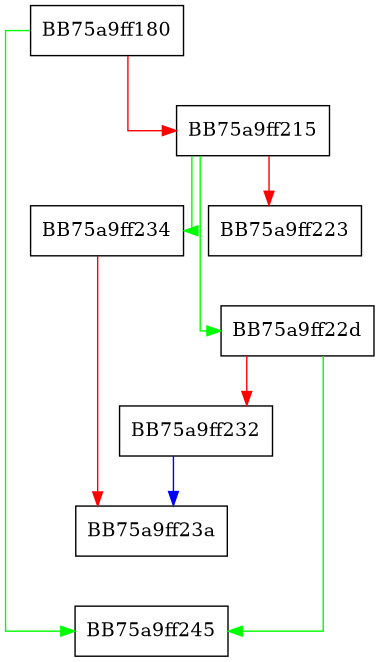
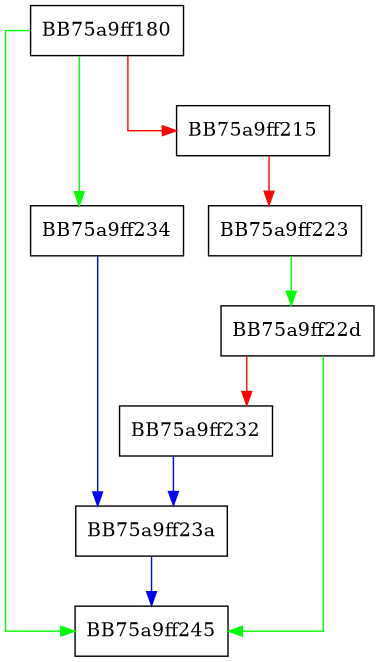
(192, 194) -> (79, 124)
(200, 247) -> (291, 274)
(98, 374) -> (98, 374)
none -> (152, 574)
